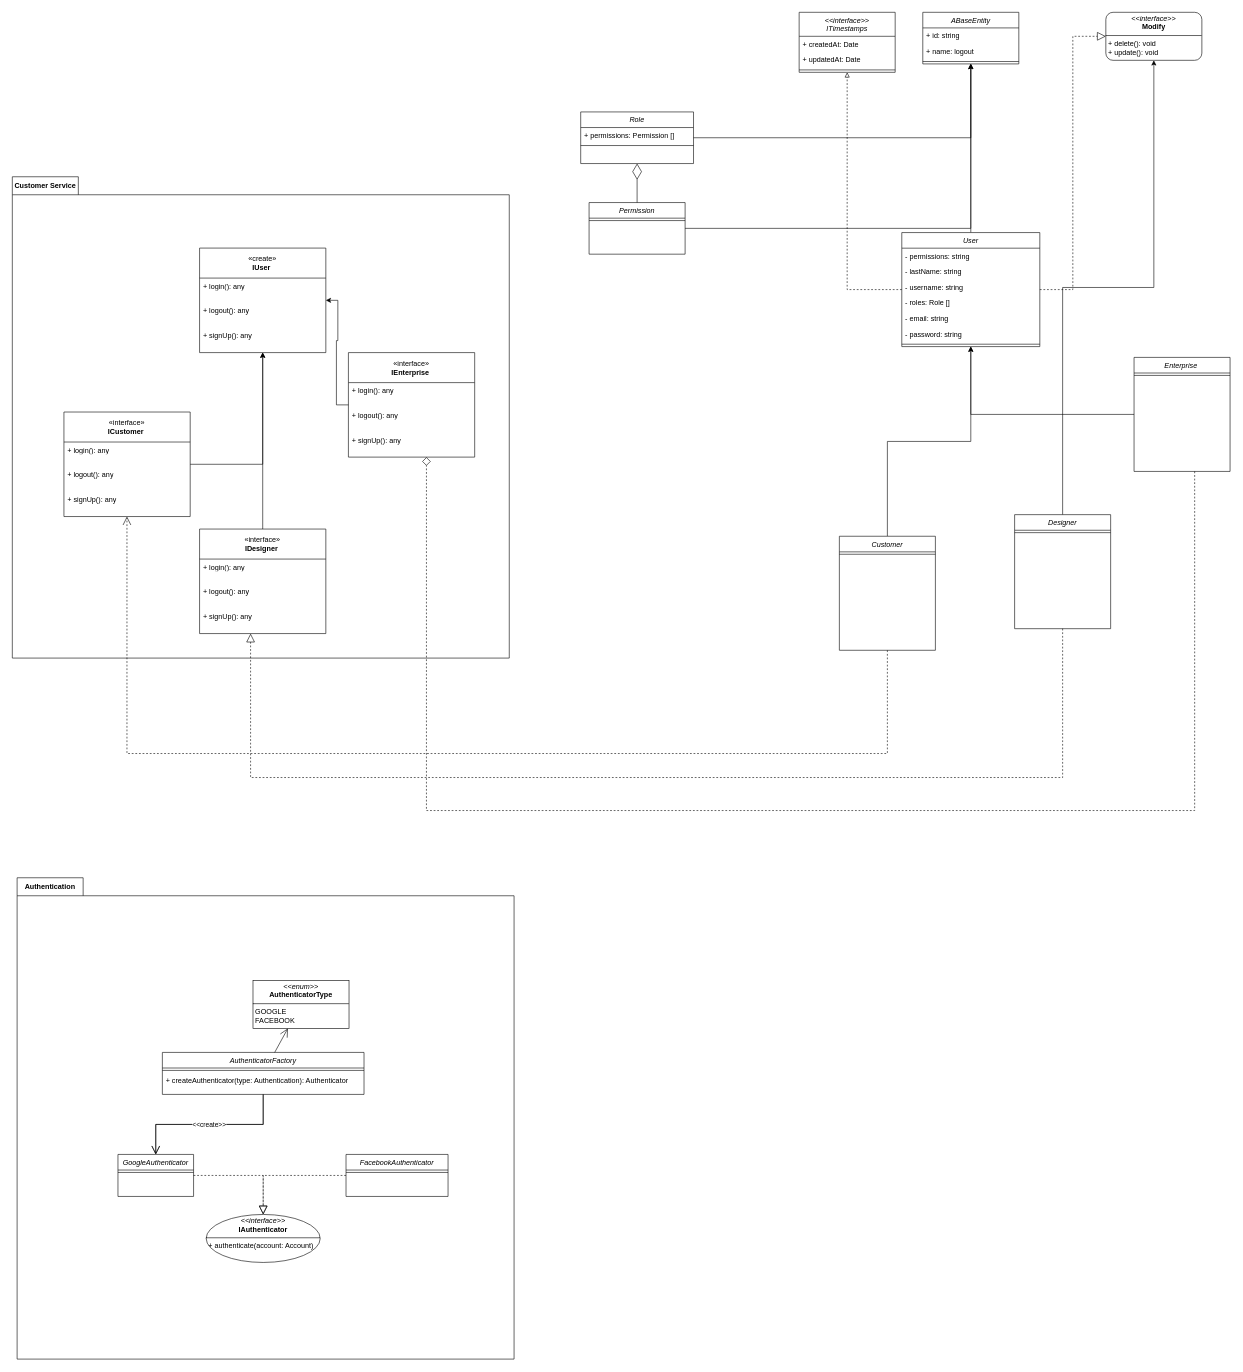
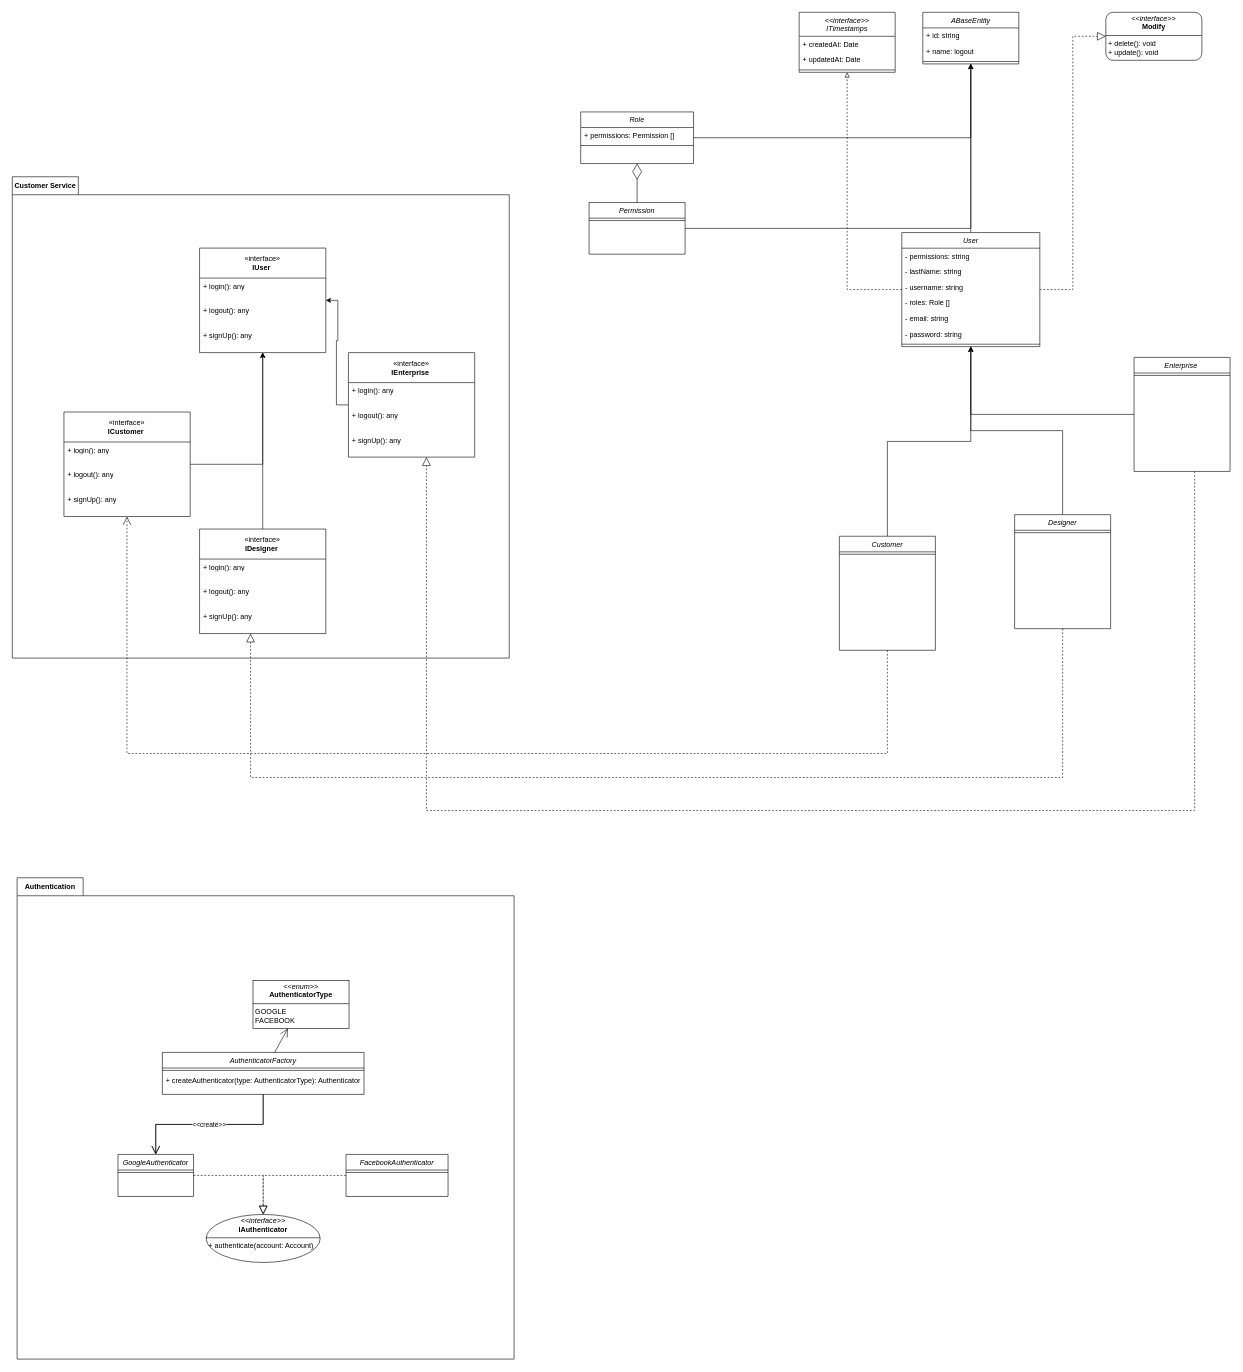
(263, 263) -> (263, 263)
(1062, 313) -> (1018, 431)
(426, 466) -> (426, 466)
(264, 1085) -> (264, 1085)
